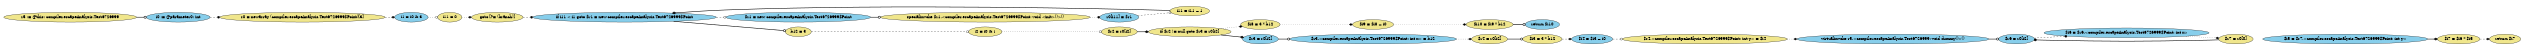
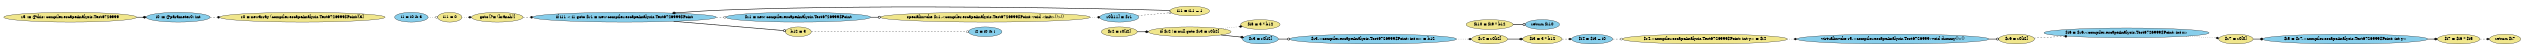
(140, 17) -> (140, 17)
(388, 17) -> none
(1373, 25) -> none
(985, 32) -> (985, 32)
(1051, 32) -> none
(1514, 39) -> (1514, 39)
(2017, 39) -> (2017, 39)
(2128, 41) -> (2257, 39)
